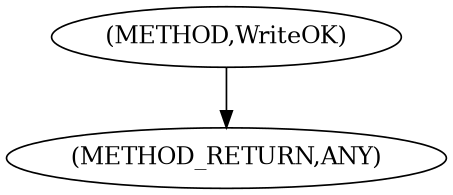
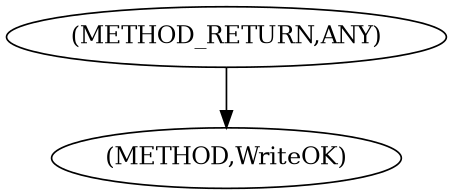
(226, 89) -> (226, 89)
